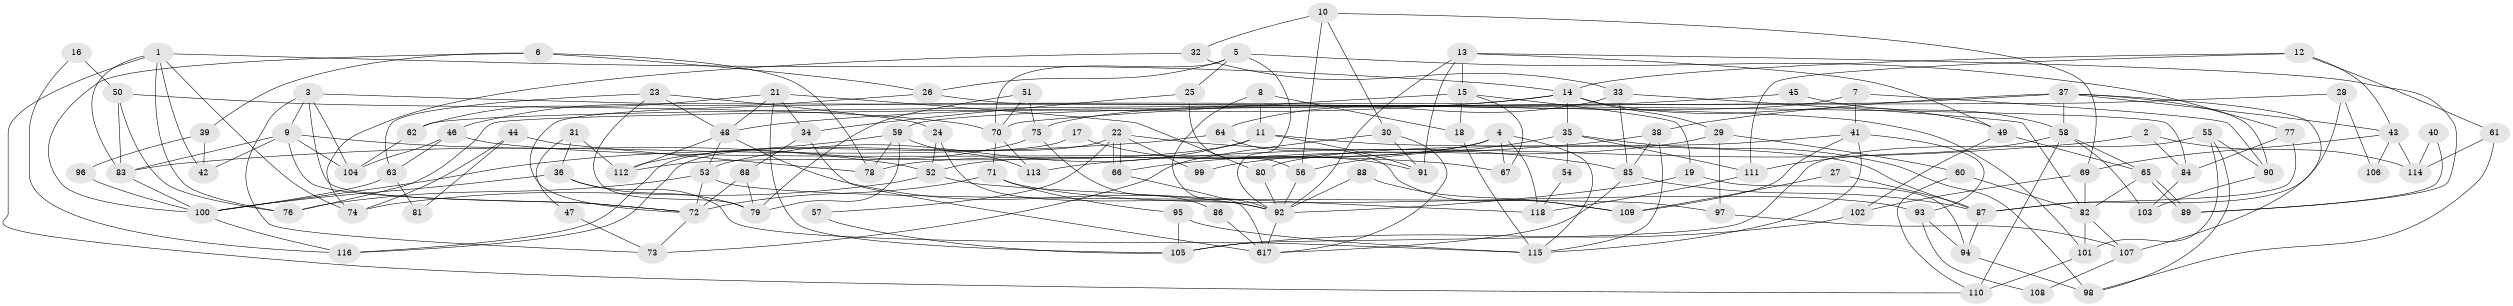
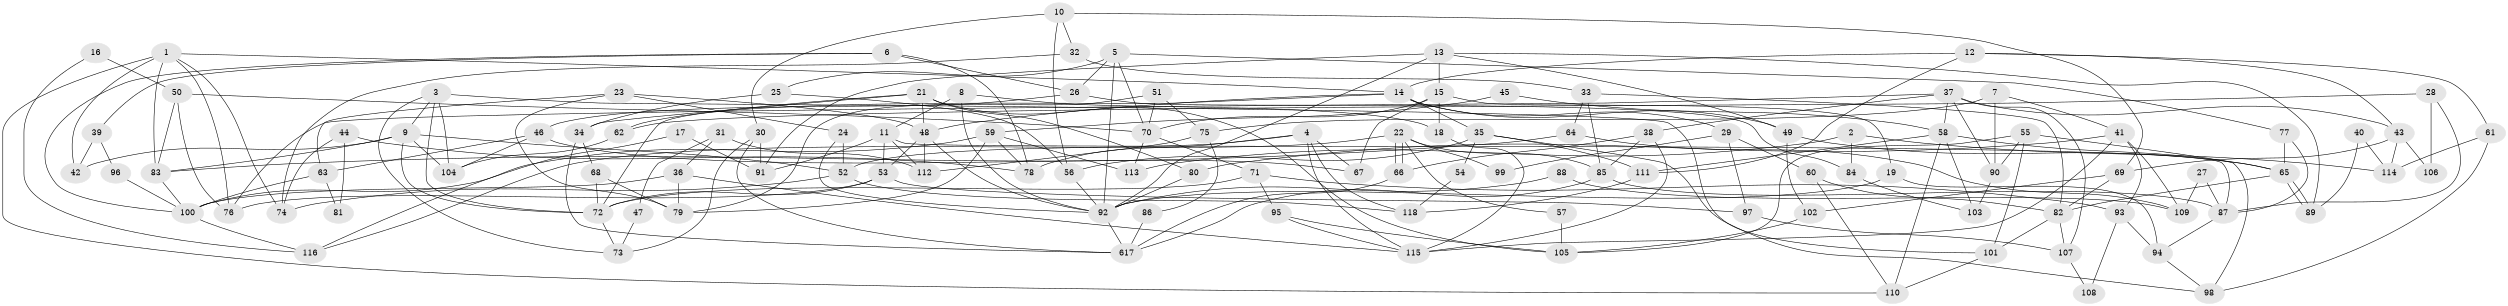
(2234, 155) -> (2285, 153)
